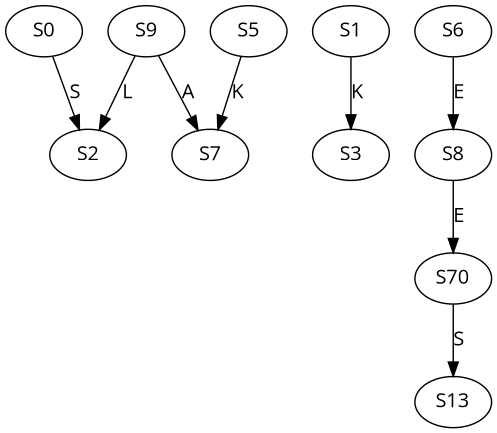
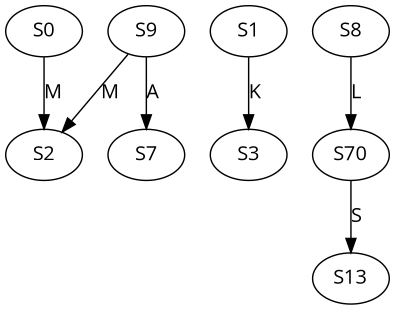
(249, 31) -> none
(453, 31) -> none
(75, 93) -> (53, 93)
(128, 93) -> (110, 93)
(459, 217) -> (357, 93)
